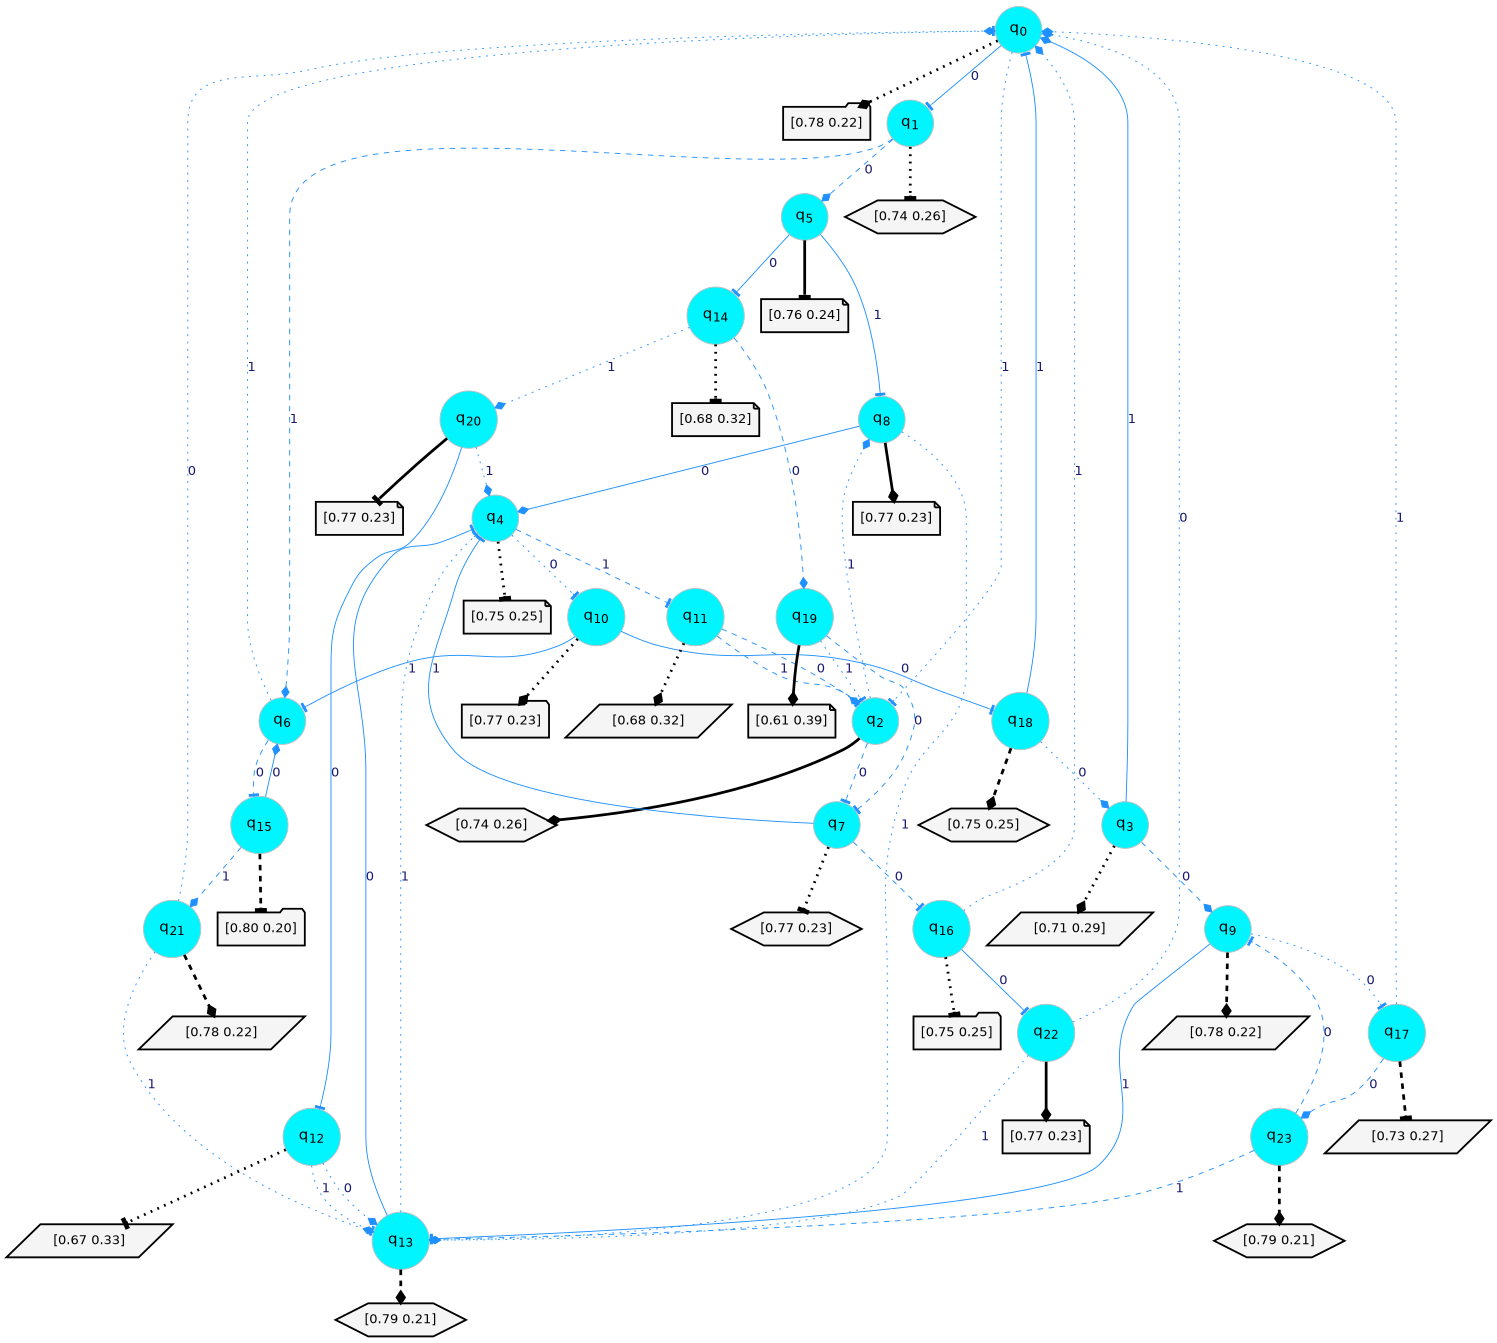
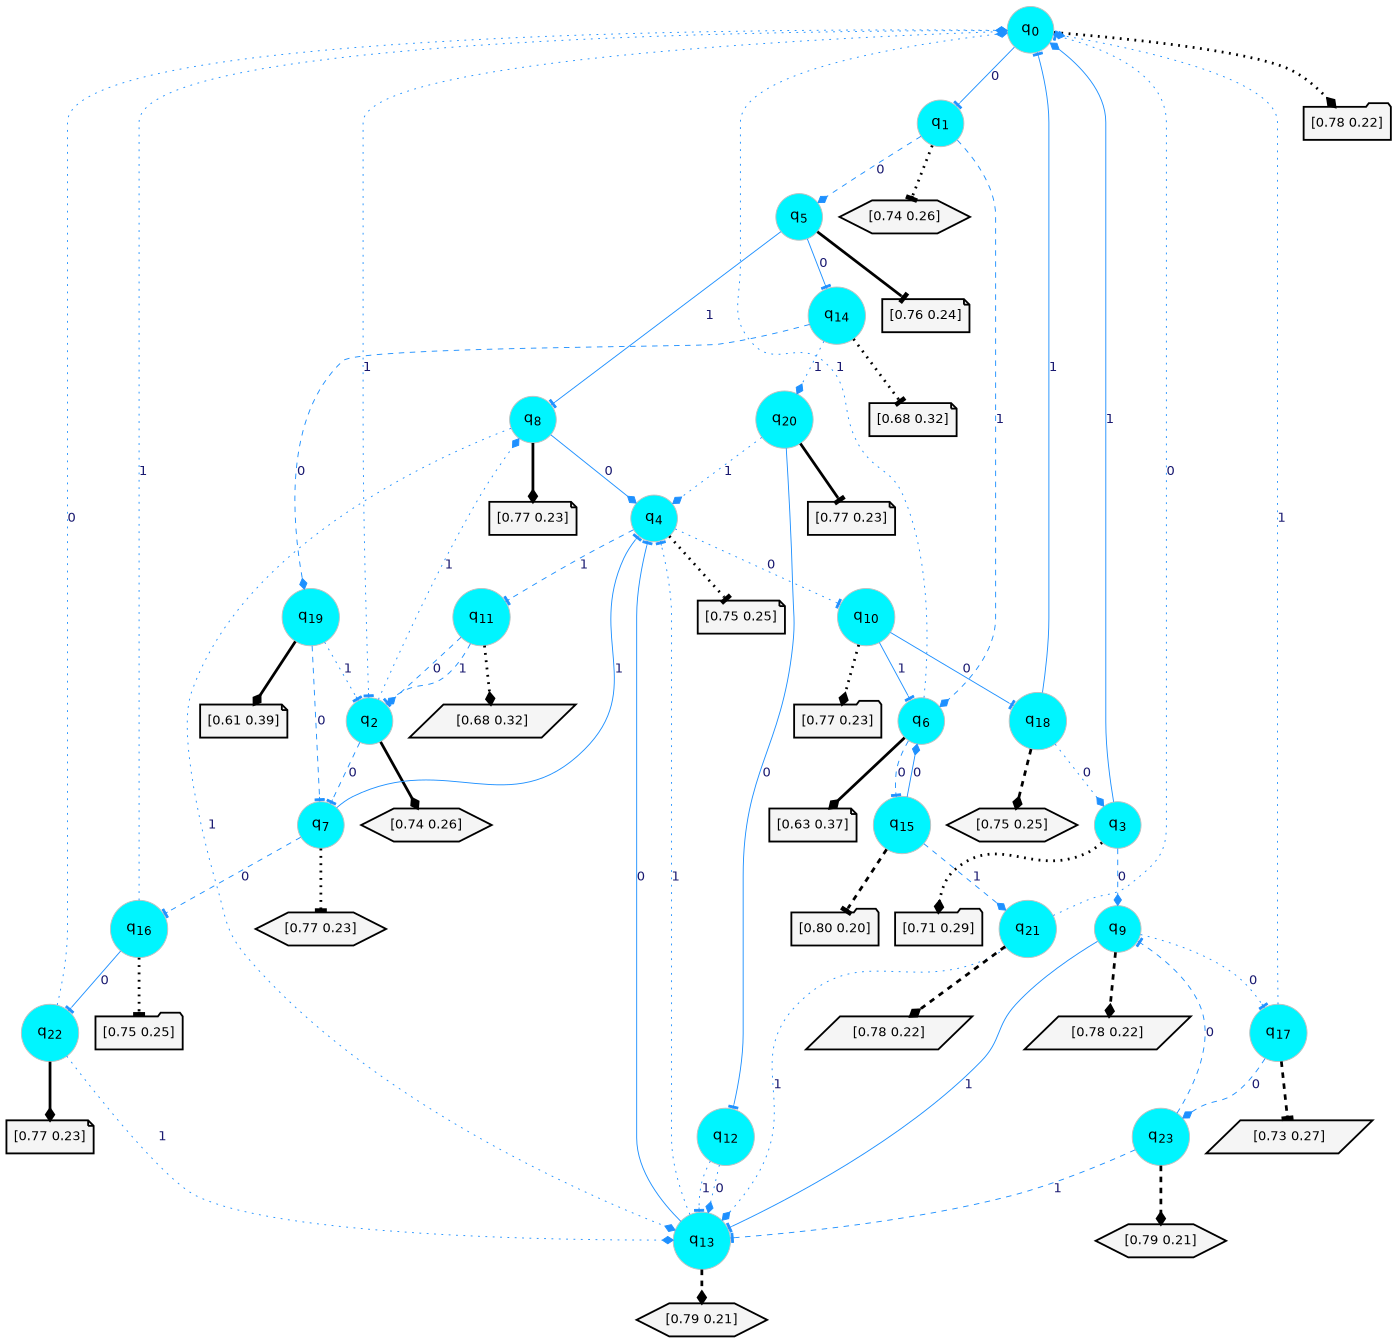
none -> (813, 825)
(1070, 929) -> (939, 929)
(90, 1241) -> none
